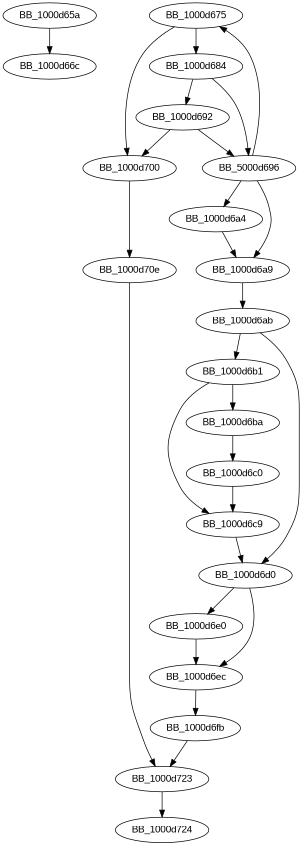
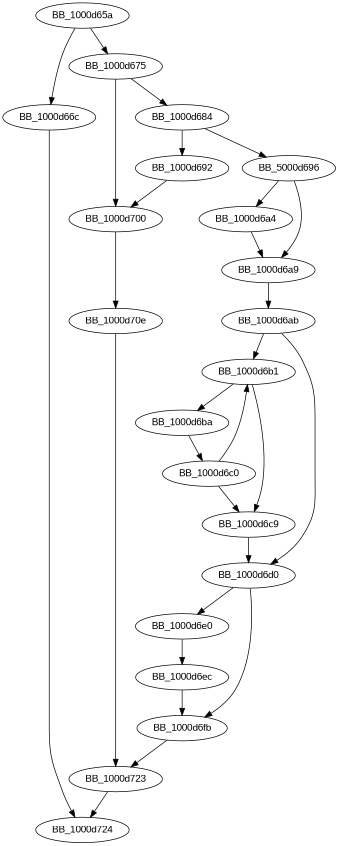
(259, 87) -> (97, 38)
(213, 141) -> none
none -> (238, 429)
none -> (49, 472)
(252, 630) -> (247, 657)
